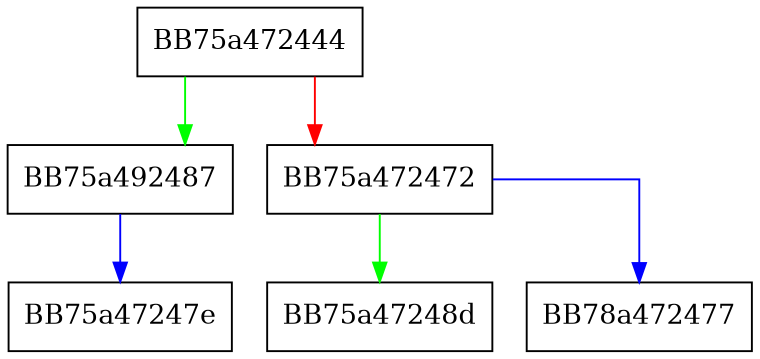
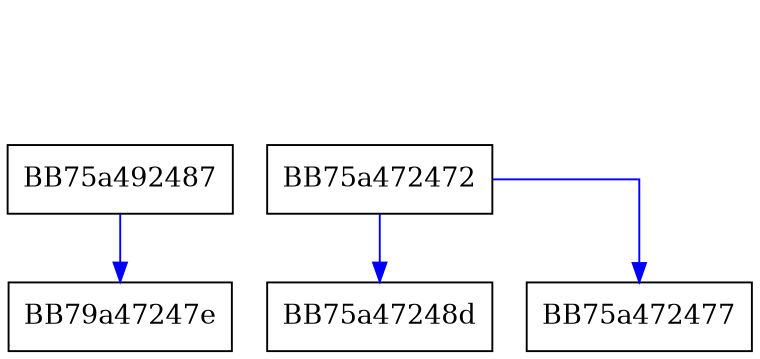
(250, 42) -> none
(380, 238) -> (380, 238)
(120, 317) -> (120, 317)
(639, 317) -> (639, 317)
